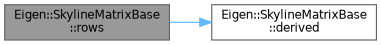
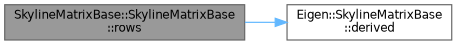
(87, 22) -> (125, 22)
